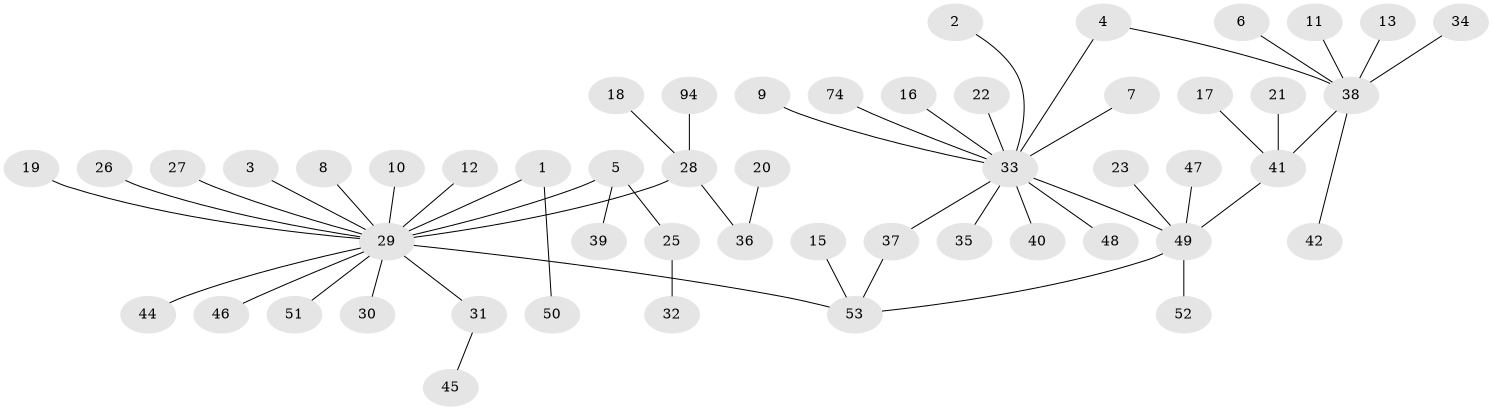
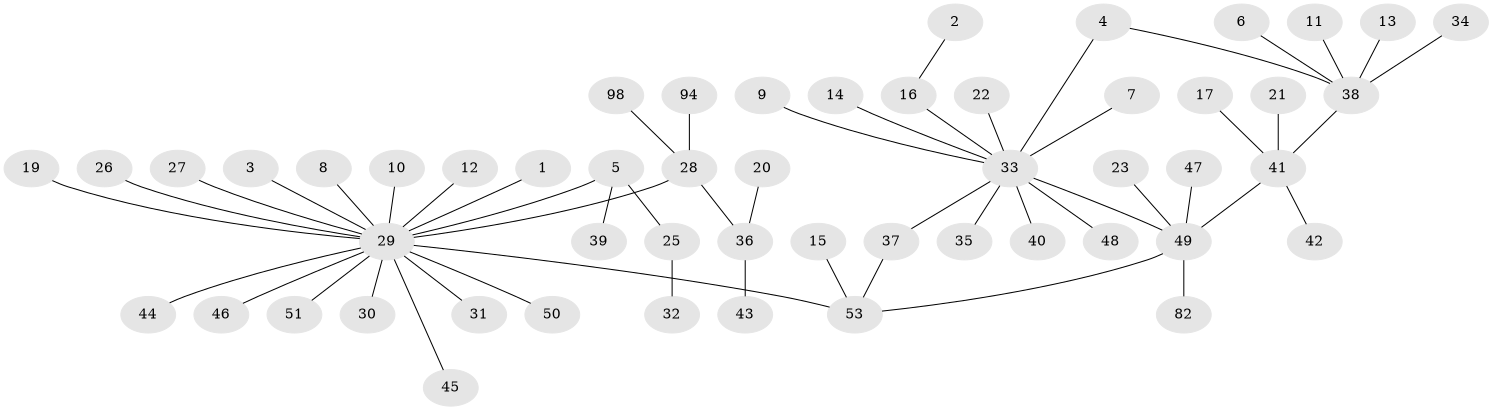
(1021, 84) -> (932, 59)
(616, 95) -> (616, 95)
(836, 95) -> (836, 95)
(1333, 169) -> (1297, 205)
(548, 242) -> (471, 277)
none -> (745, 315)
(1184, 315) -> (1184, 315)
(465, 351) -> (419, 315)
